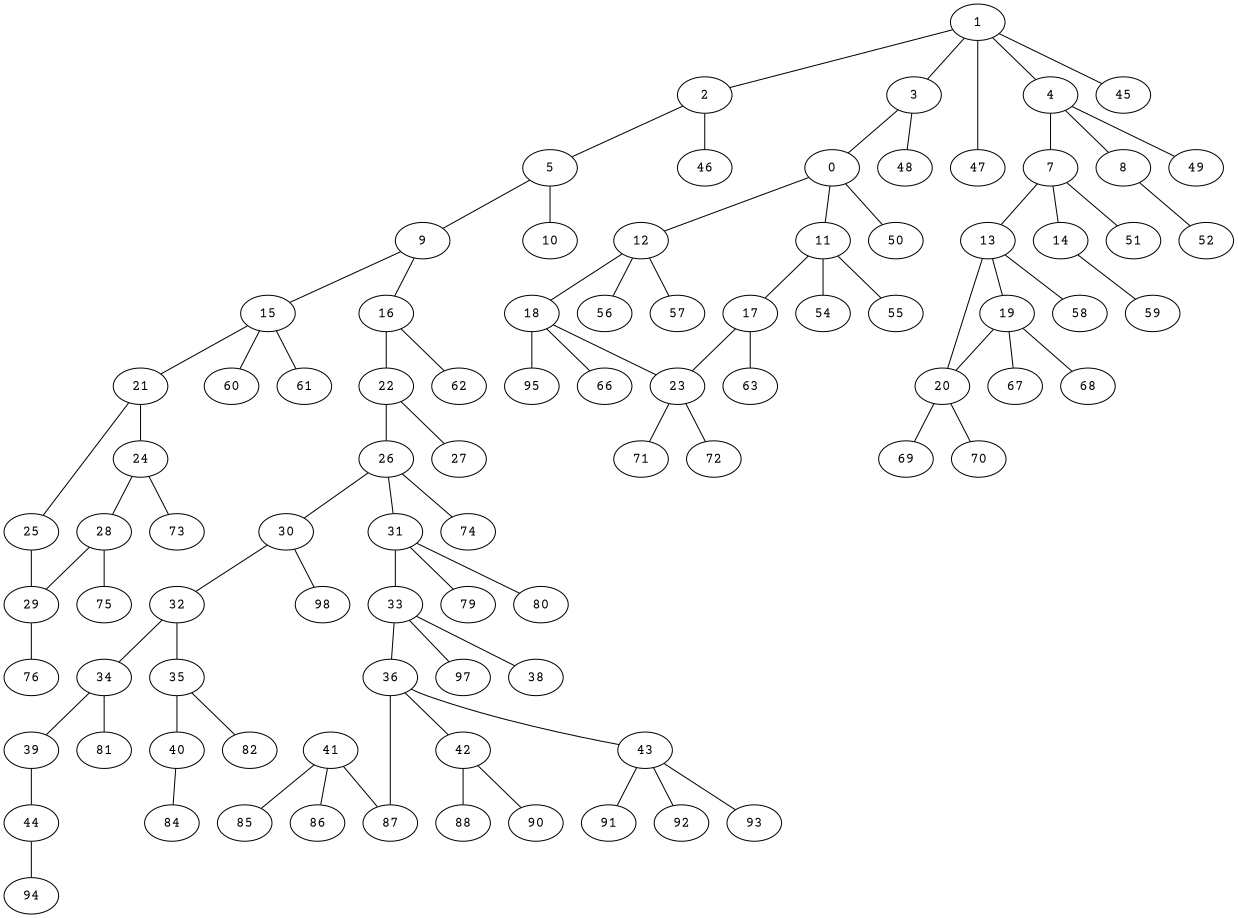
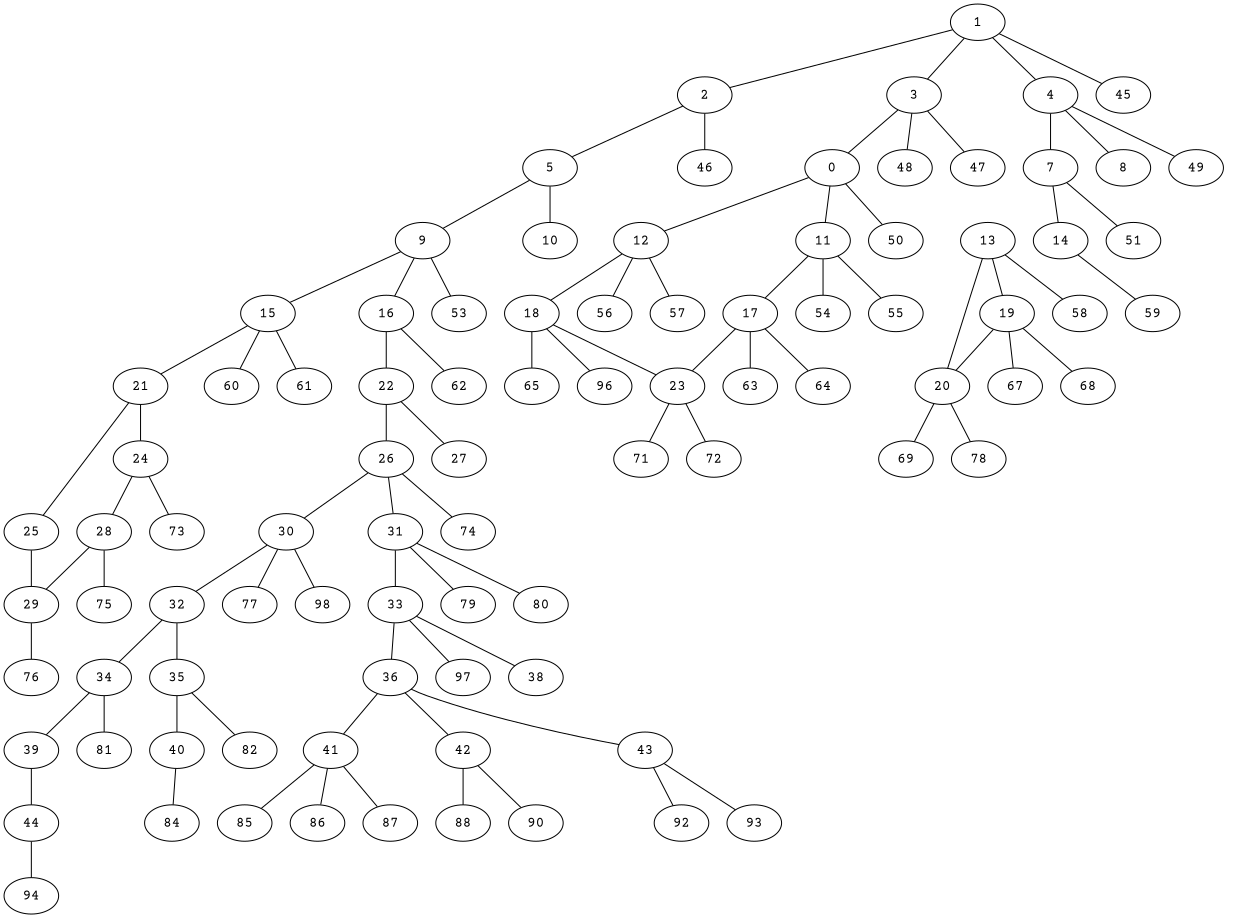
(978, 95) -> (946, 131)
(1019, 204) -> none
(1206, 241) -> none
none -> (459, 313)
(532, 386) -> (532, 386)
(605, 386) -> (605, 386)
none -> (823, 386)
(979, 459) -> (979, 459)
none -> (250, 605)
(390, 750) -> (360, 714)
(609, 823) -> none
